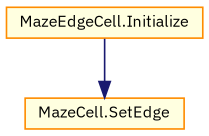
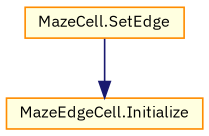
(105, 60) -> (105, 60)
